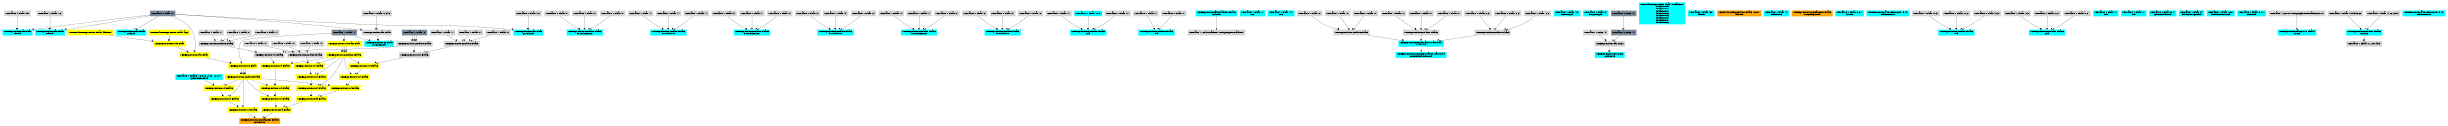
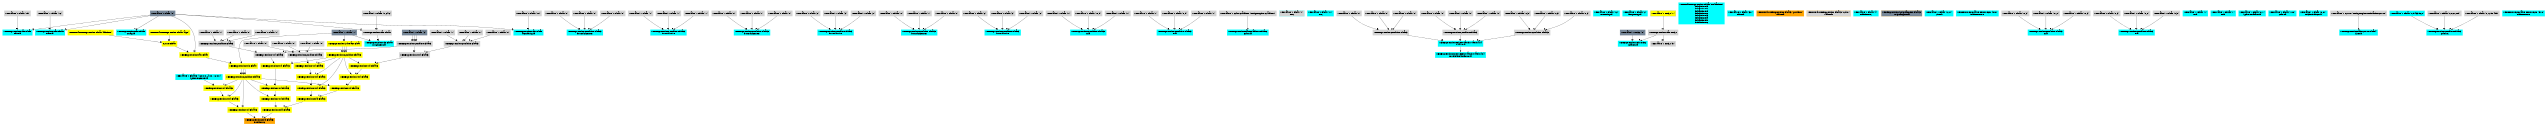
(1088, 13) -> (1088, 13)
none -> (1175, 13)
(1253, 13) -> (1292, 13)
(1739, 13) -> (1829, 13)
none -> (1780, 13)
(1812, 13) -> (1902, 13)
(2192, 13) -> none
(2221, 13) -> (2282, 13)
(2252, 13) -> (2313, 13)
(2345, 13) -> (2407, 13)
(1216, 22) -> (1248, 22)
(1624, 22) -> (1633, 37)
(528, 33) -> (528, 33)
(1624, 33) -> (1663, 13)
(2364, 37) -> (2465, 23)
(1602, 38) -> (1663, 37)
(169, 44) -> (169, 44)
(260, 121) -> (260, 121)
